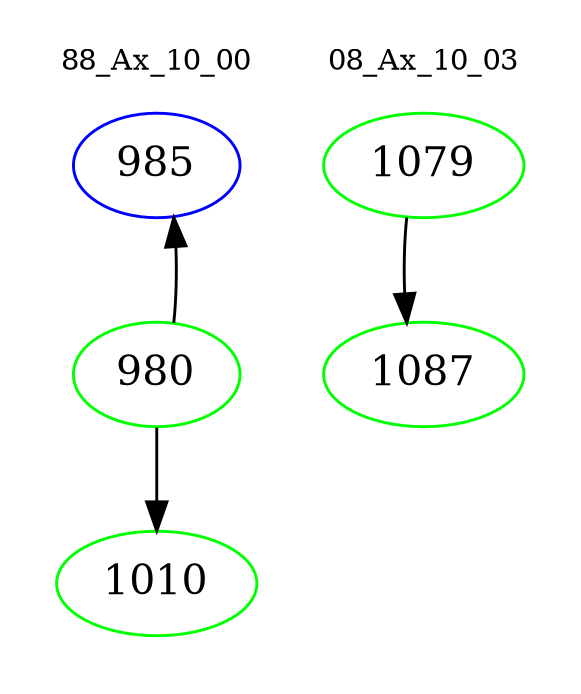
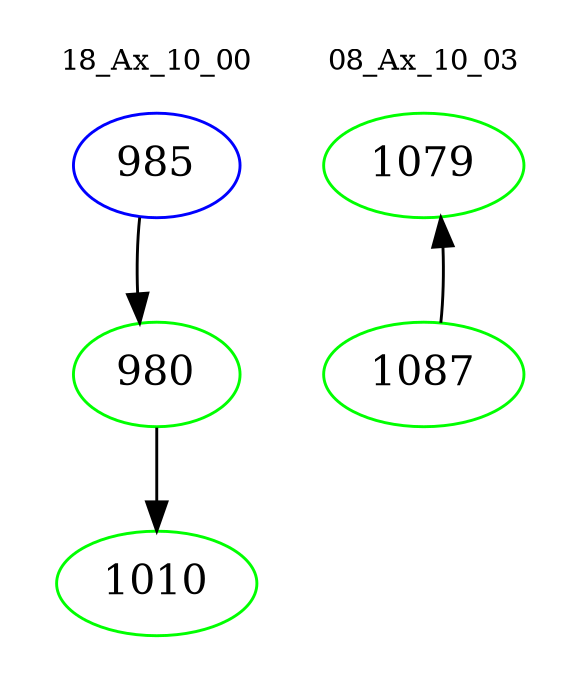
(157, 62) -> (157, 62)
(404, 255) -> (443, 285)
(176, 285) -> (137, 255)
